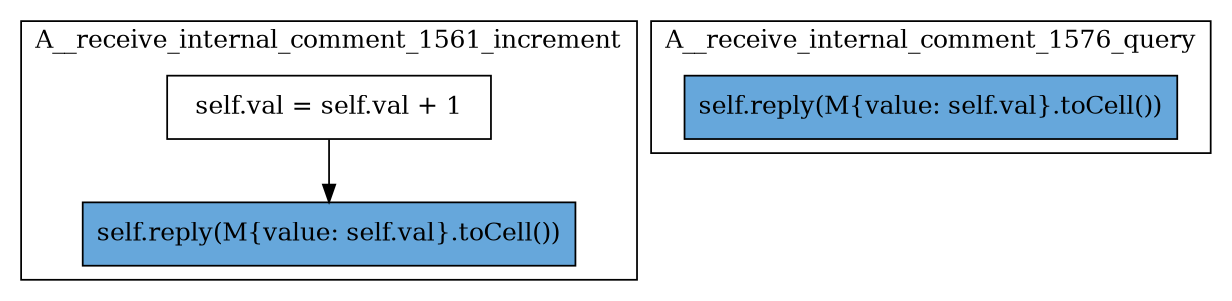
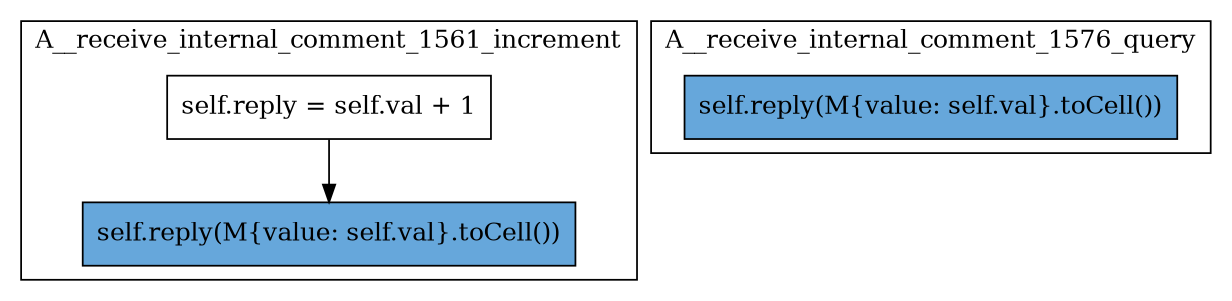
(329, 107) -> (329, 107)
